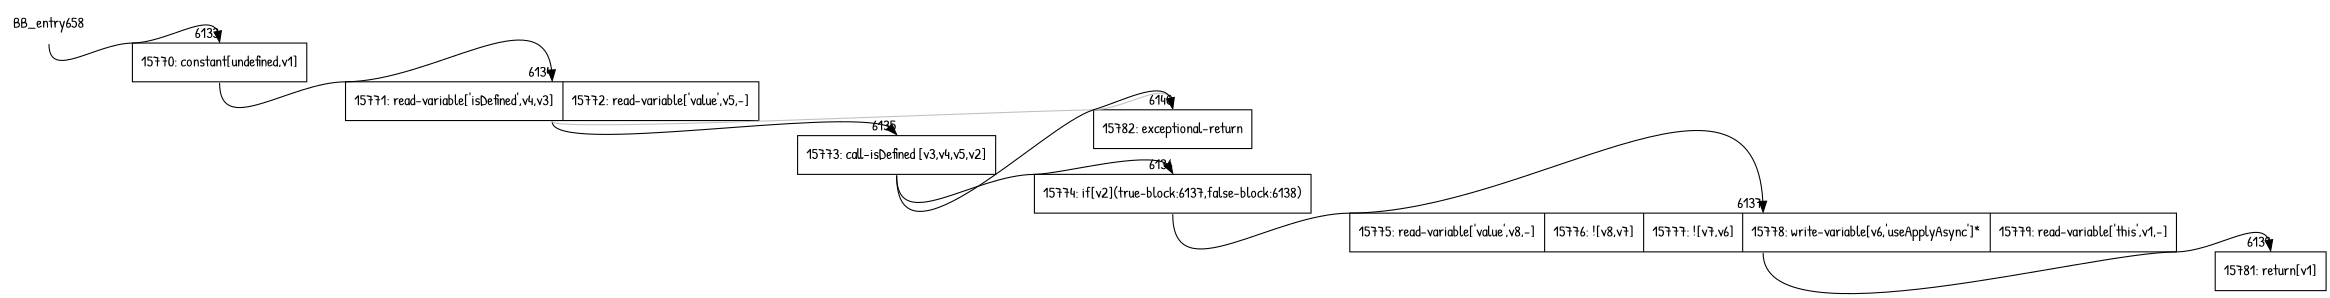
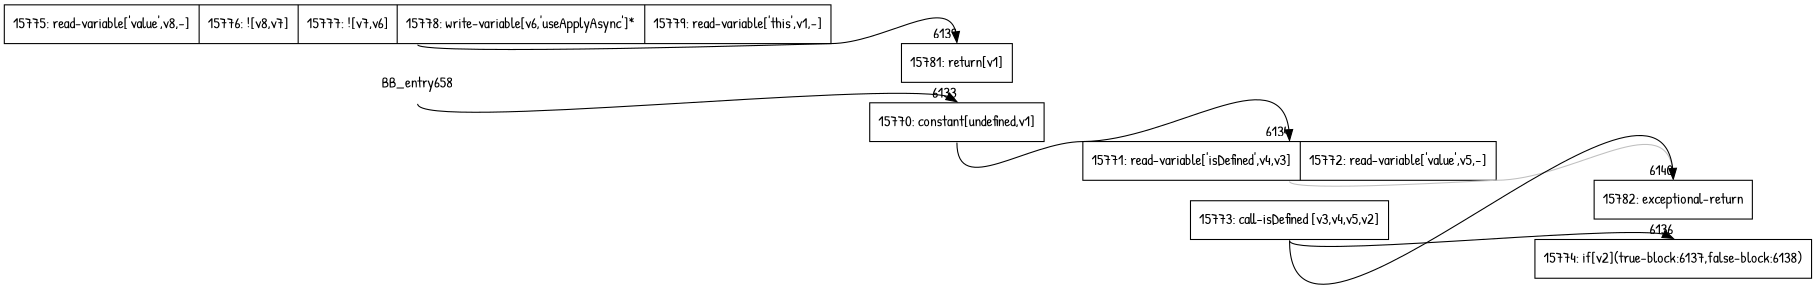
(702, 130) -> none
(1478, 190) -> none
